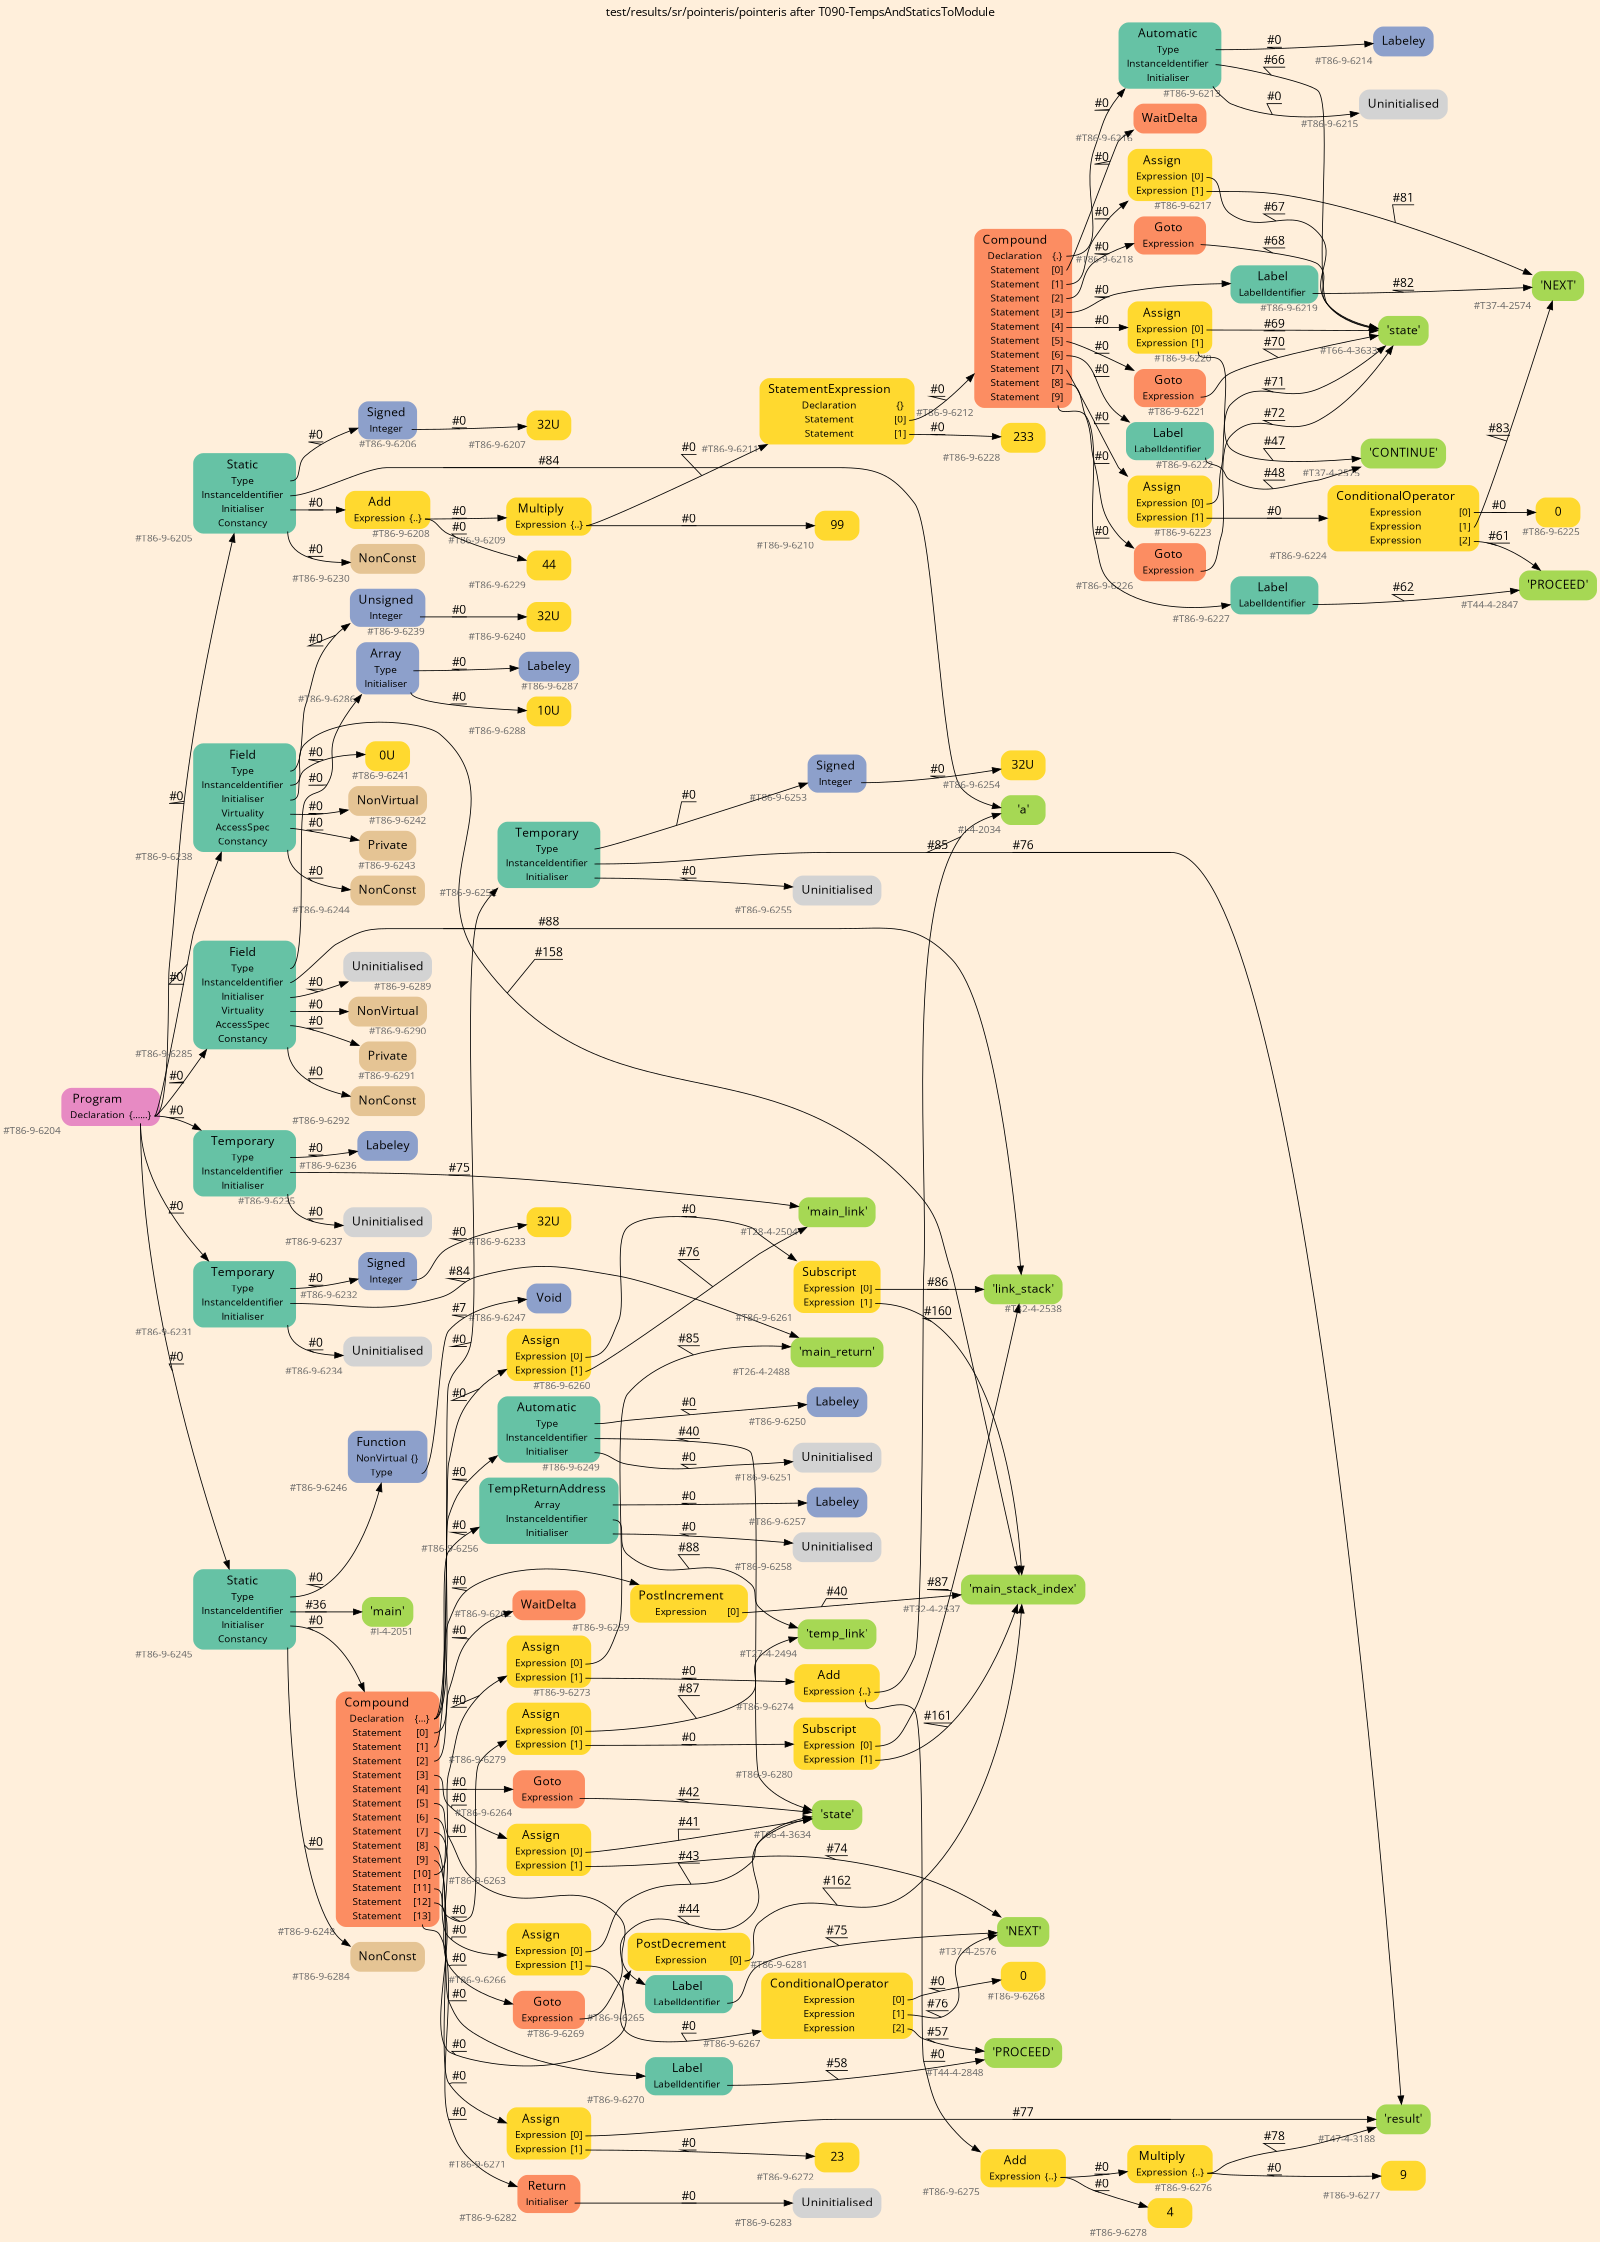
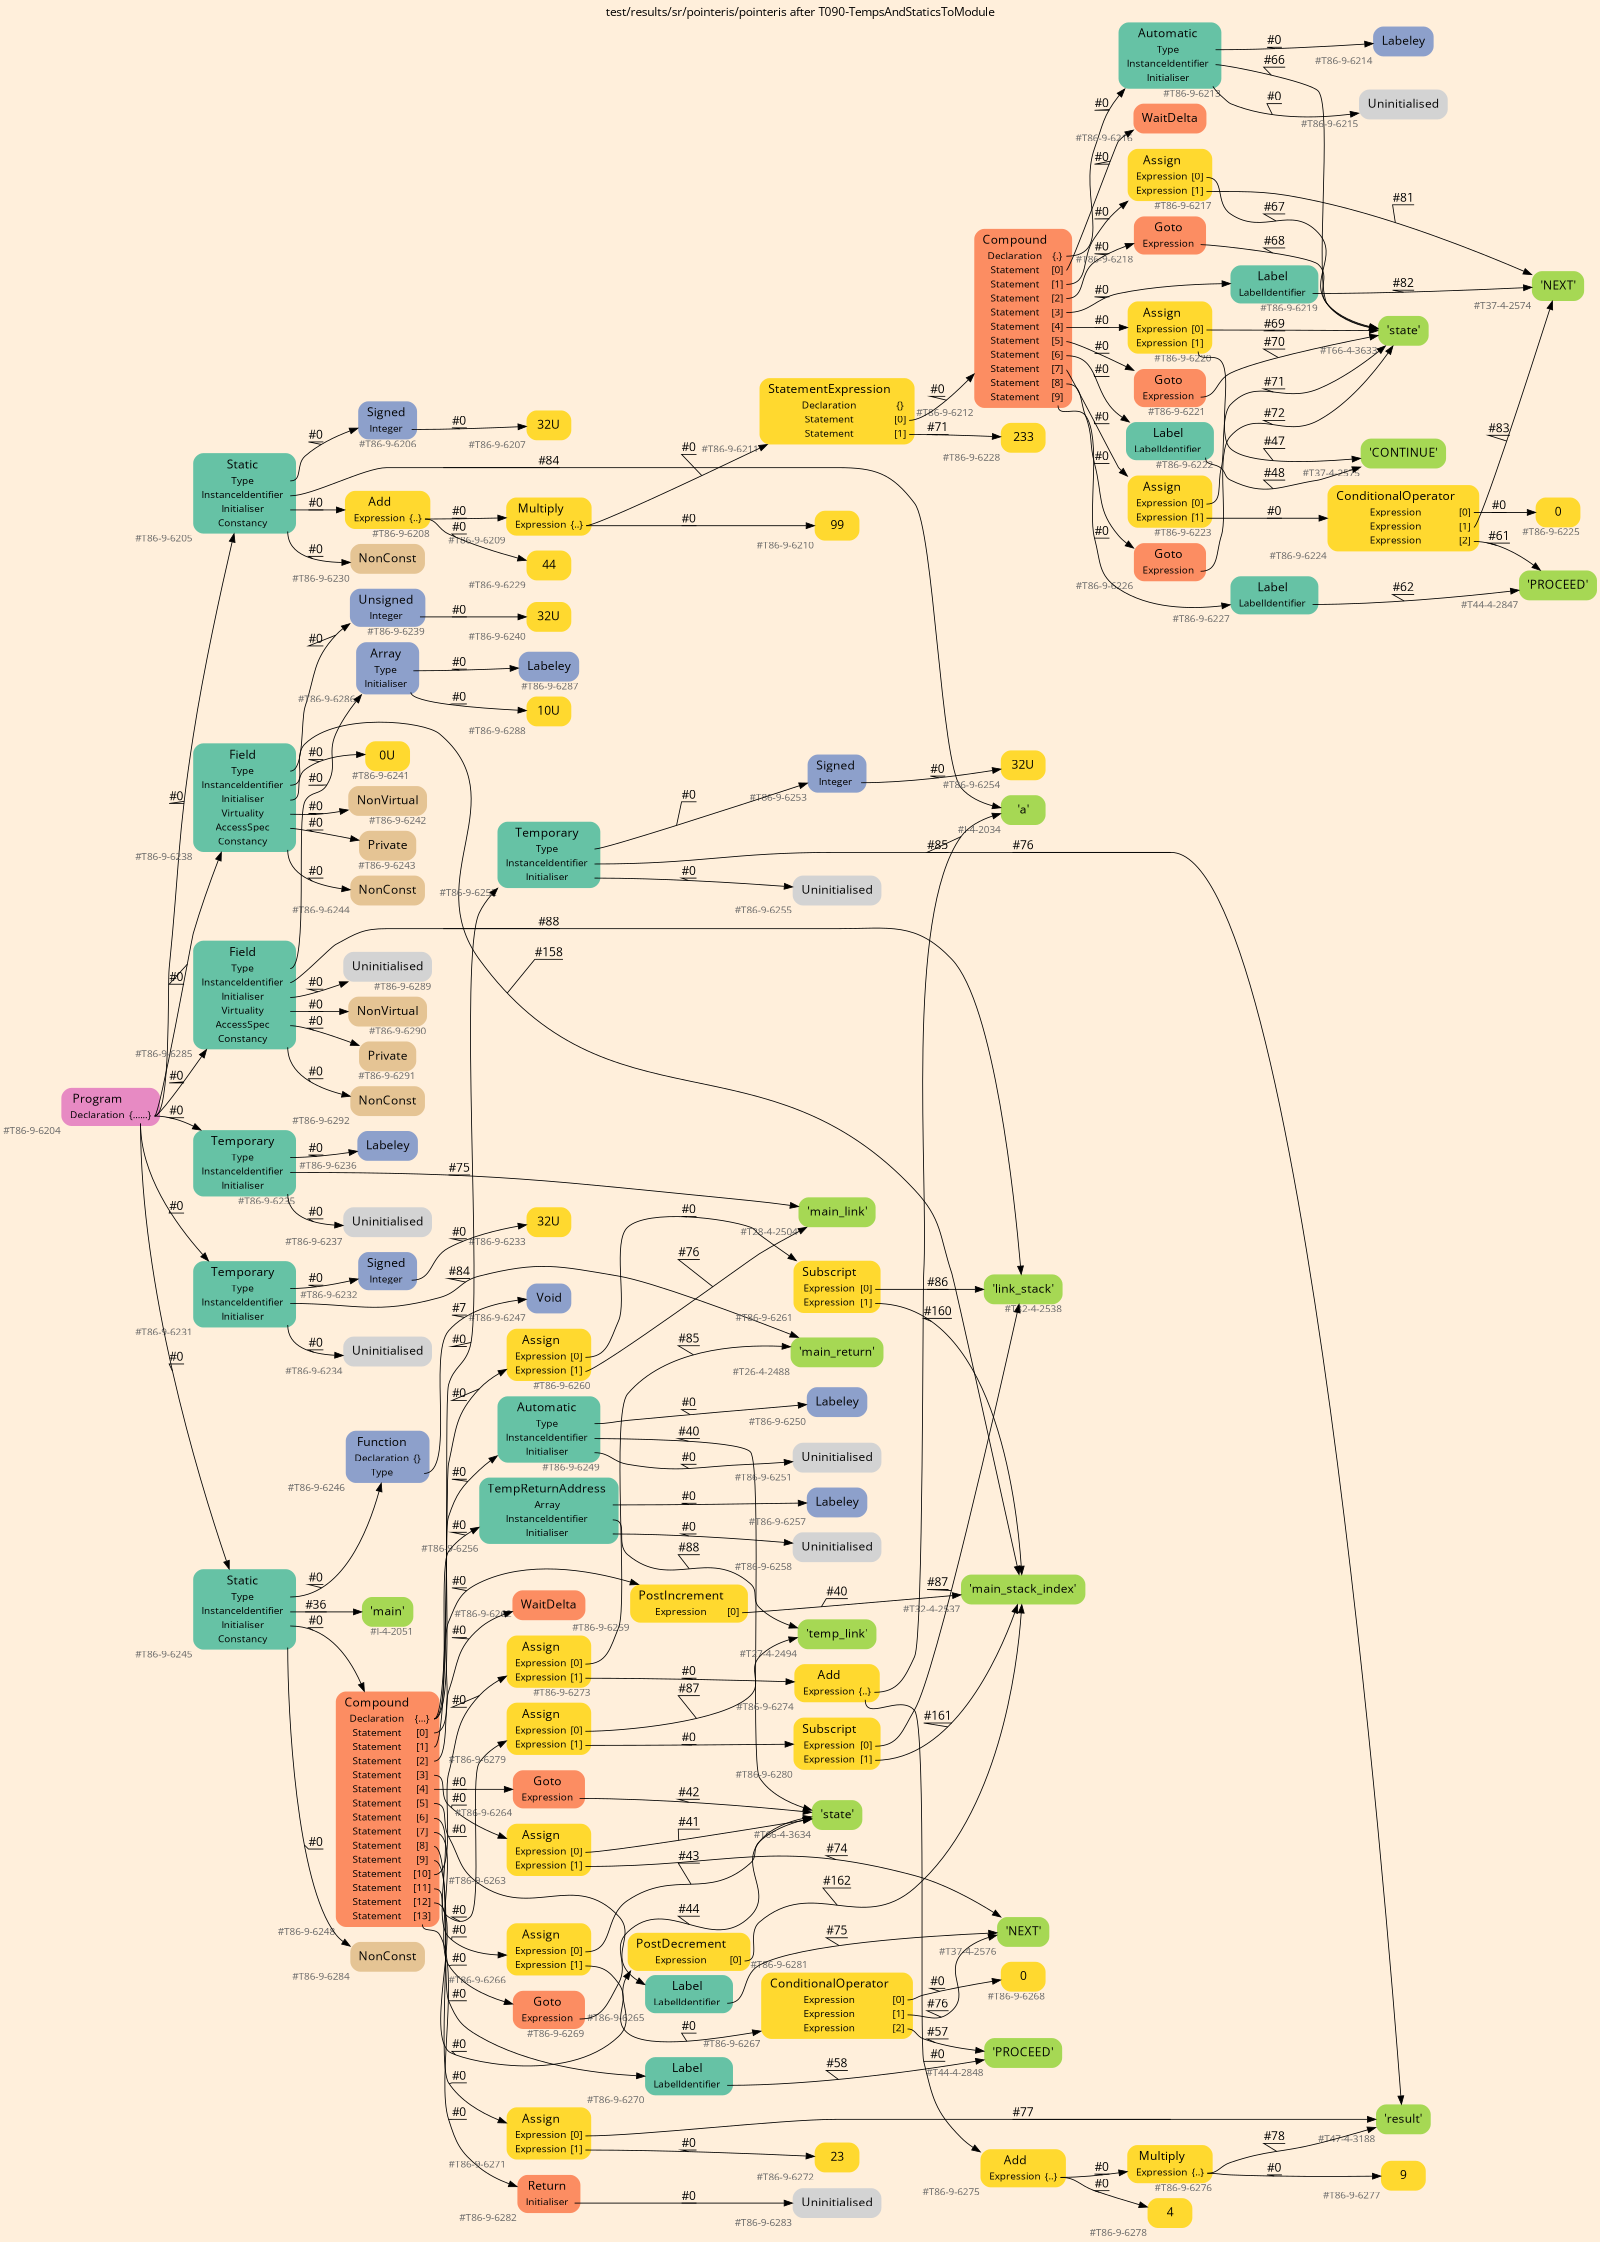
(938, 428) -> (938, 428)
(382, 1459) -> (382, 1459)
